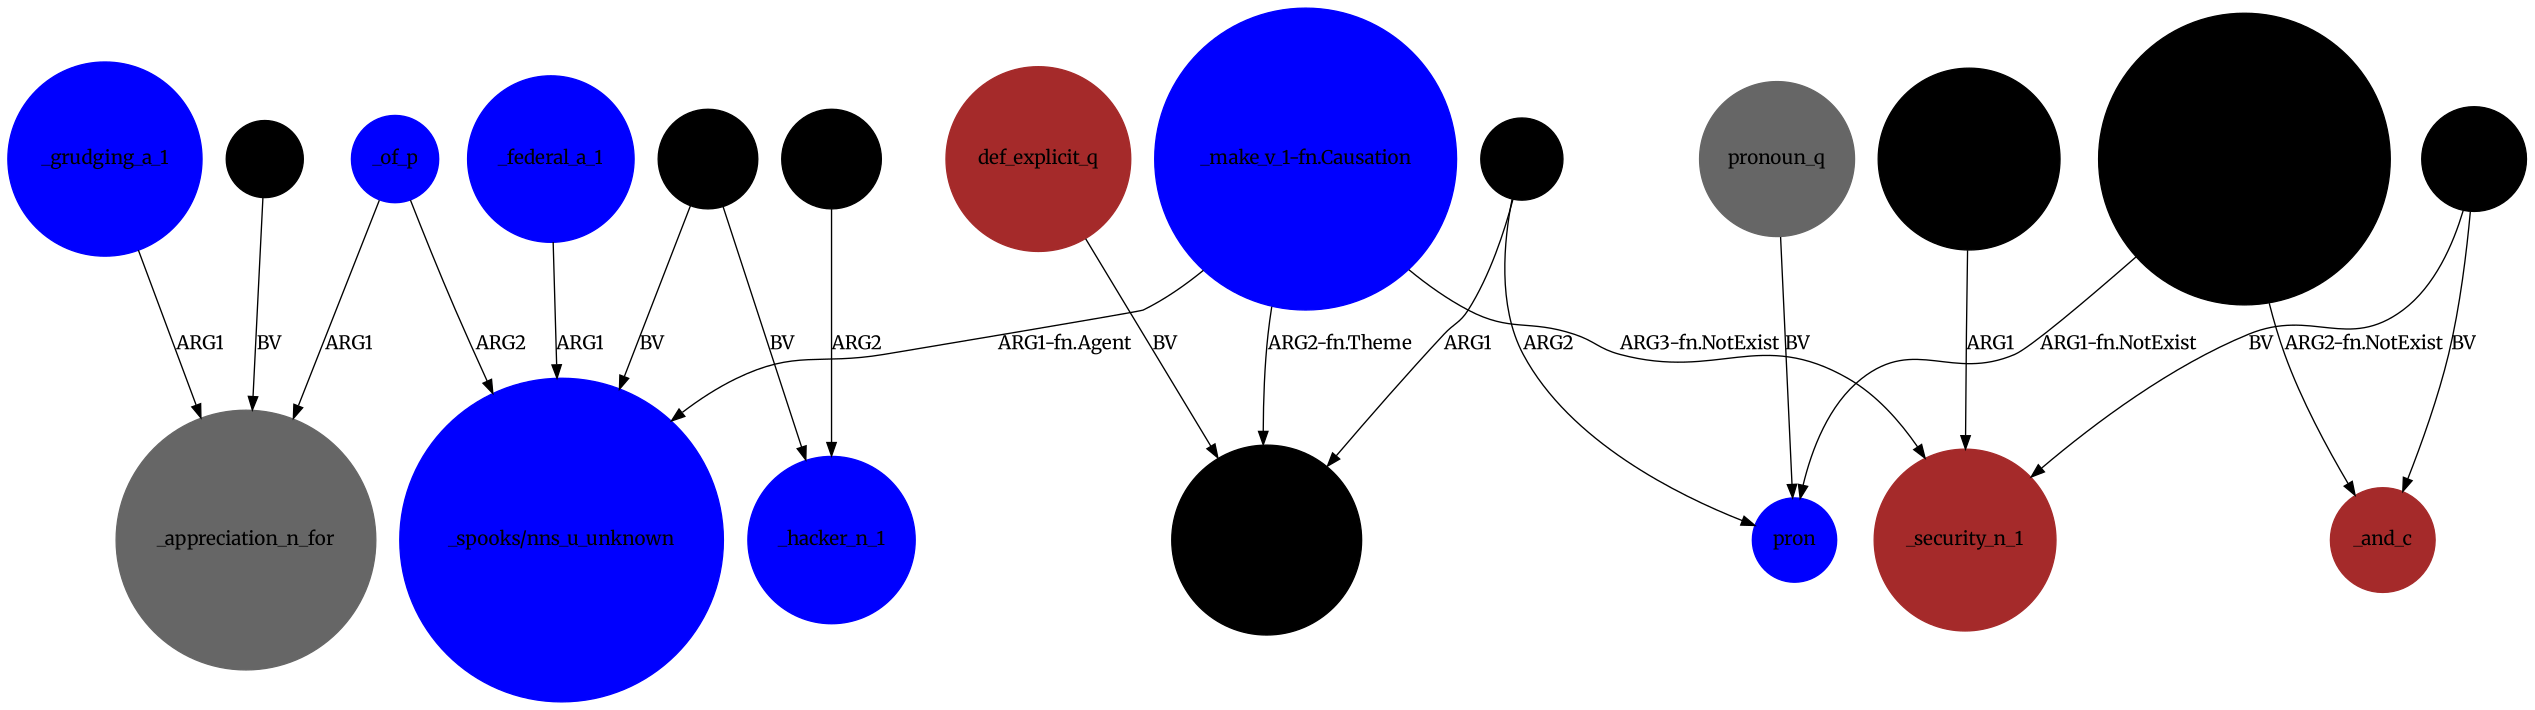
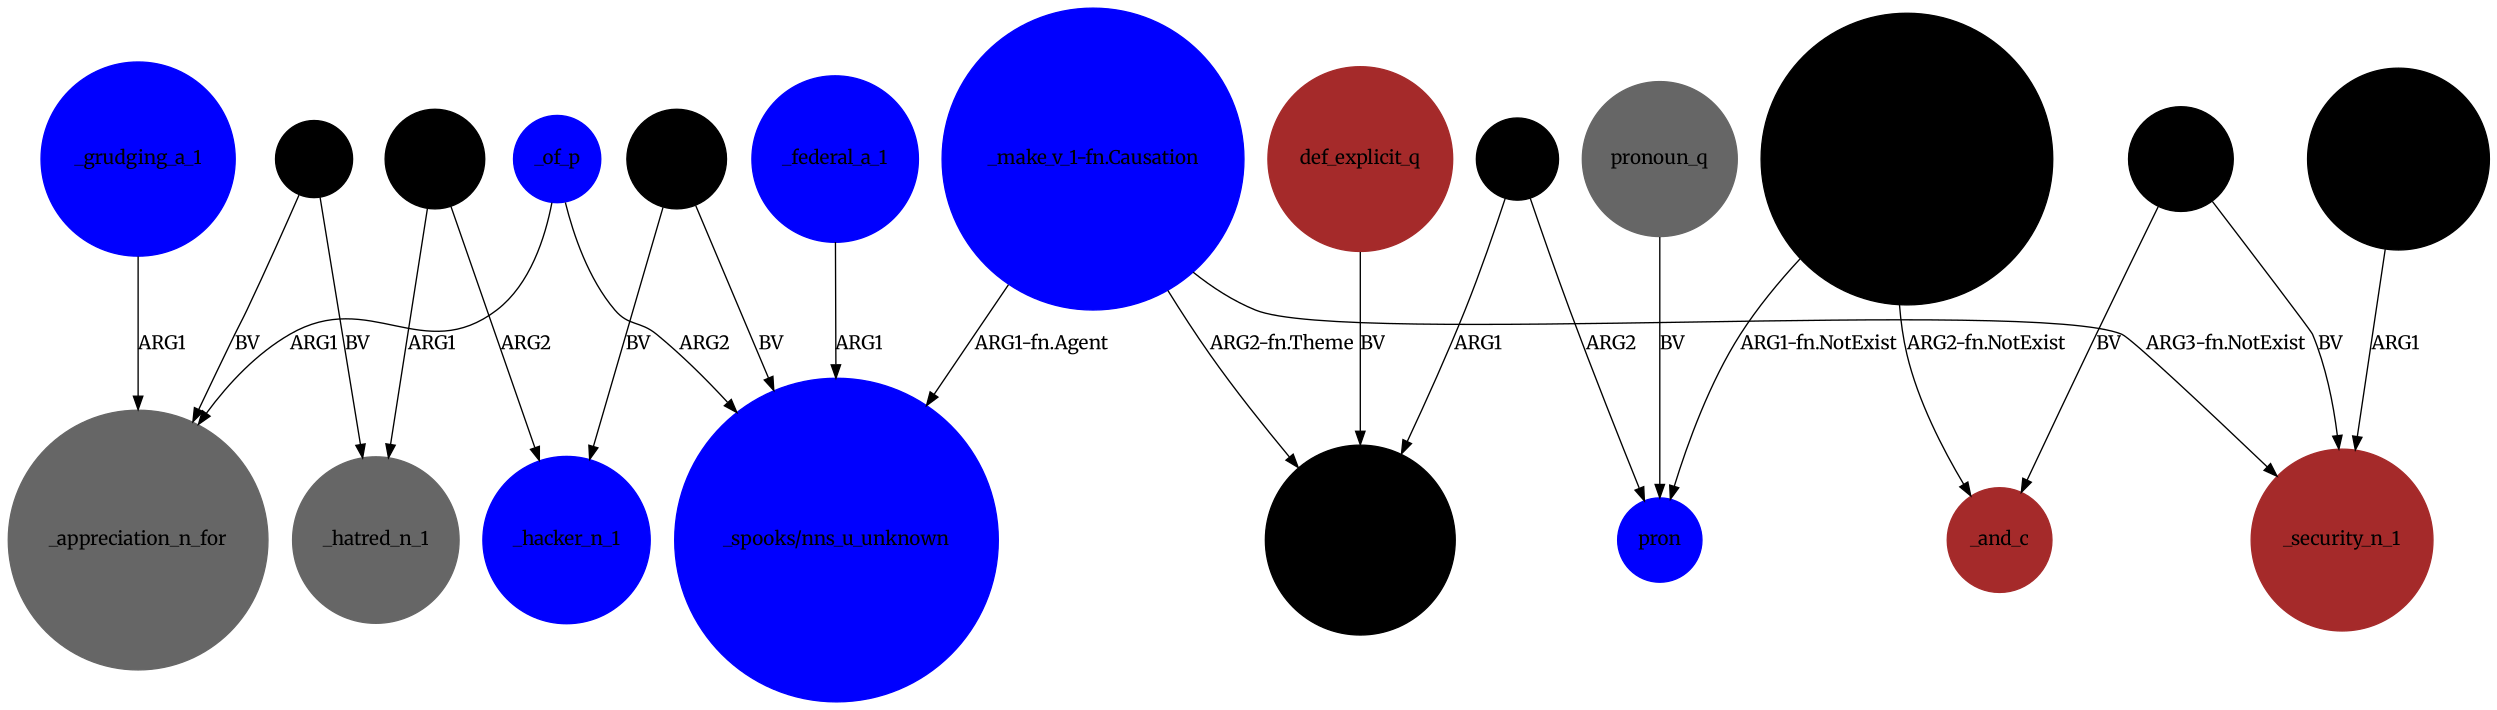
none -> (376, 540)
